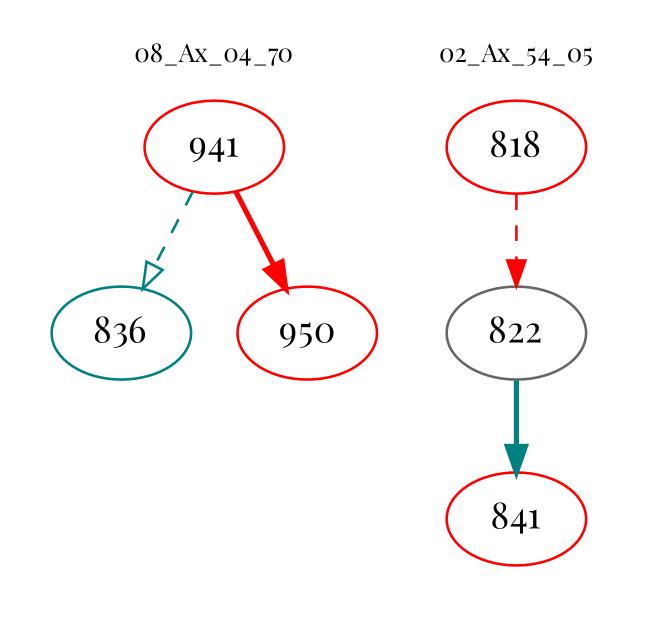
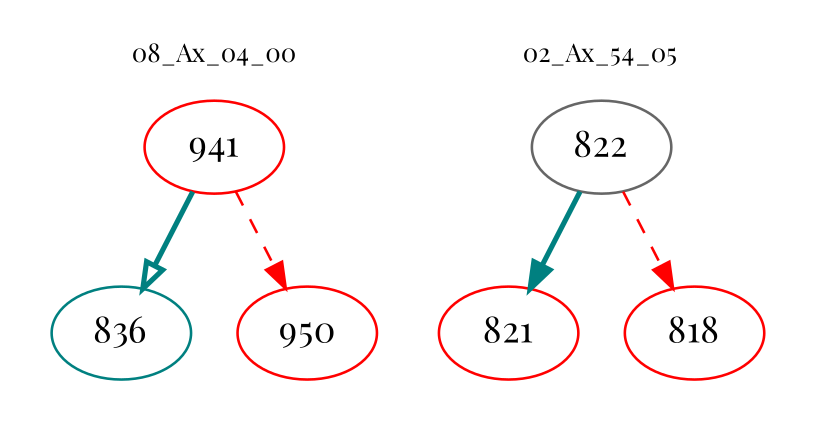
(214, 56) -> (214, 56)
(516, 227) -> (642, 229)
(174, 229) -> (174, 229)
(255, 229) -> (255, 229)
(516, 519) -> (509, 333)
